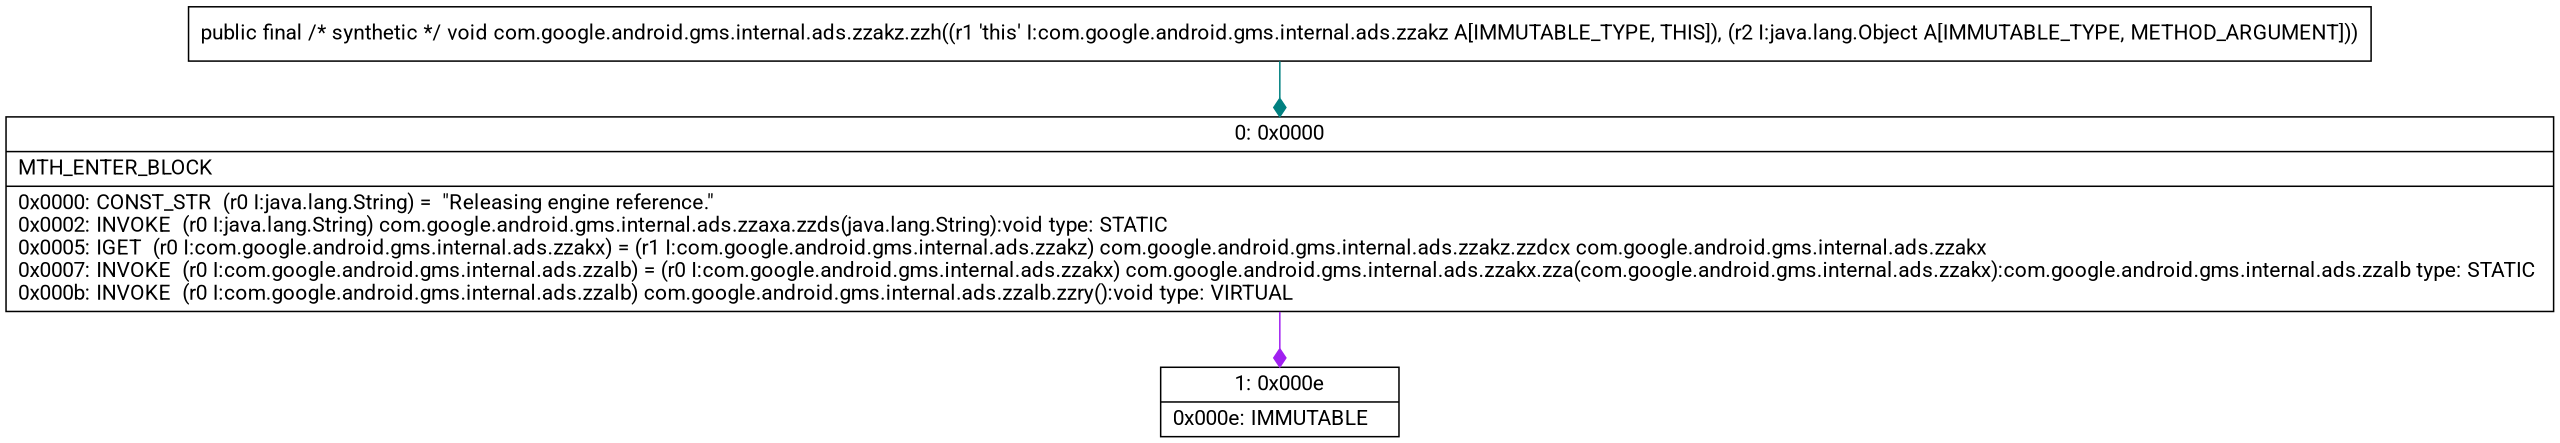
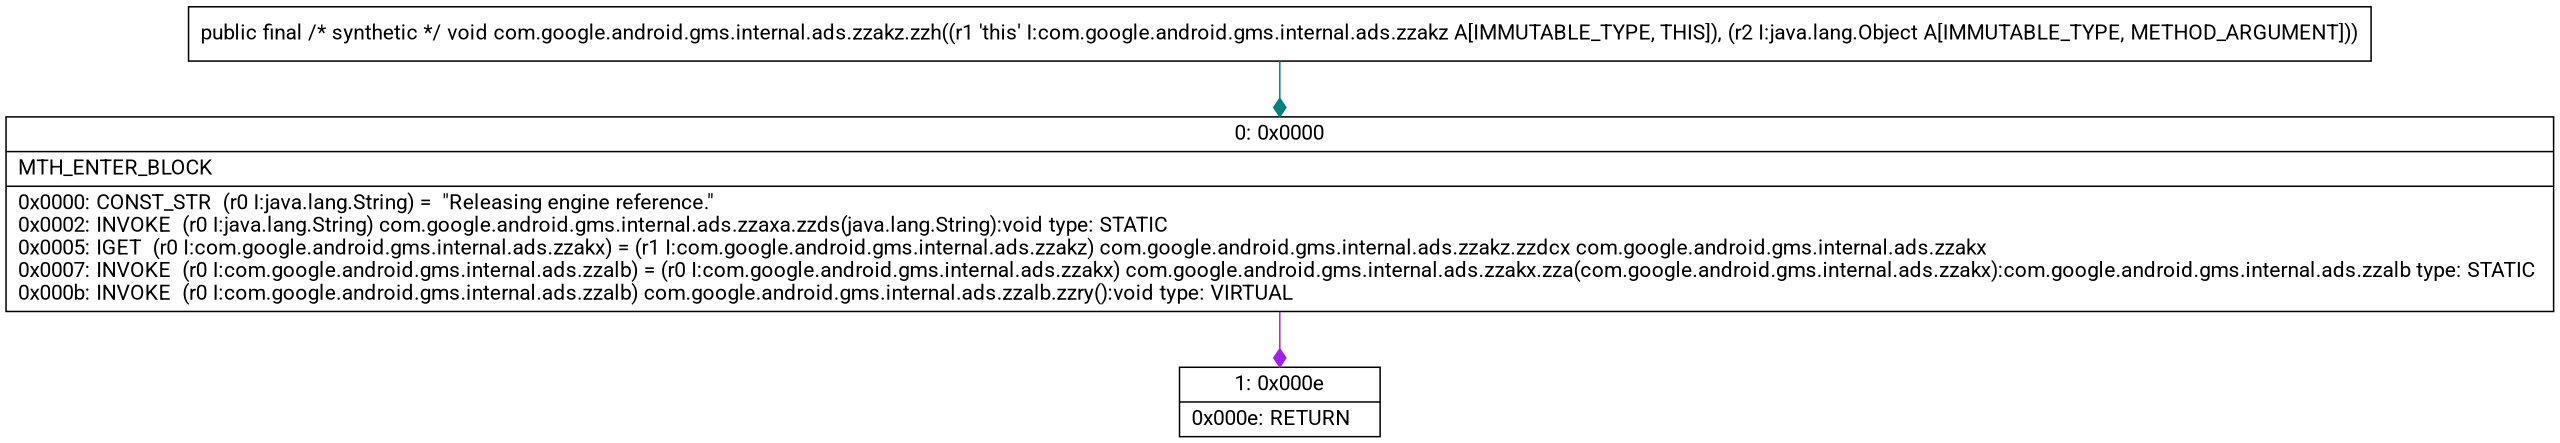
(1280, 419) -> (1280, 419)
